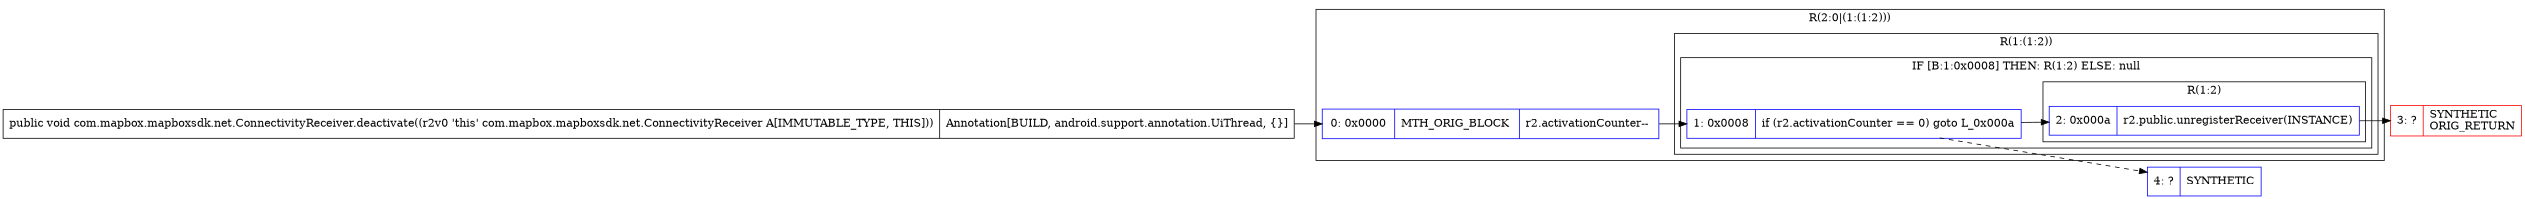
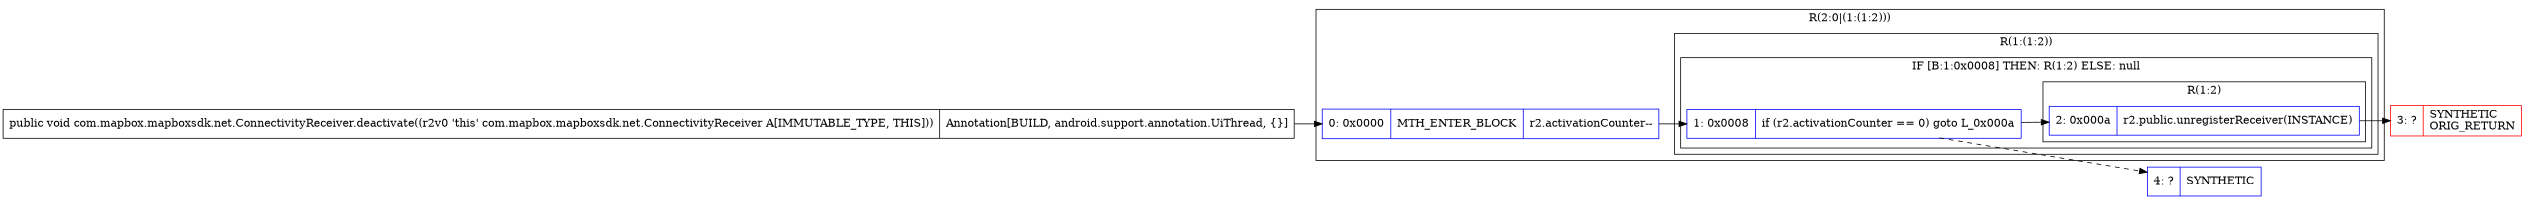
(1455, 123) -> (1457, 123)
